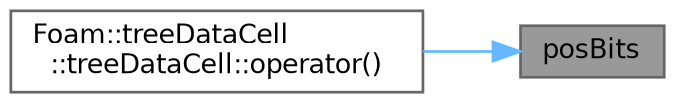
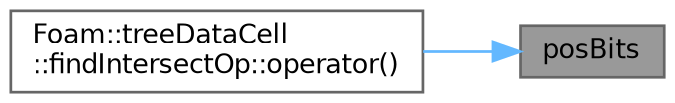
(217, 52) -> (217, 52)
